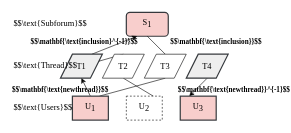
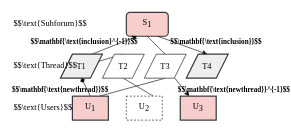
none -> (182, 45)
(84, 84) -> (84, 83)
(193, 93) -> (181, 86)
